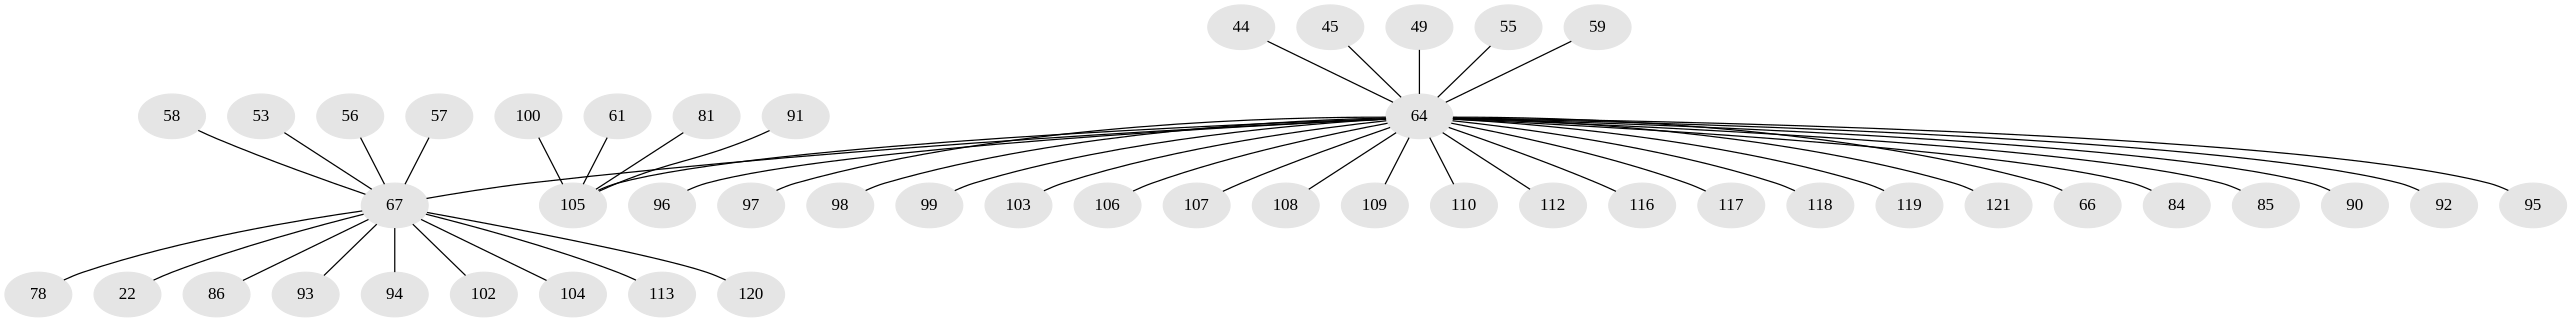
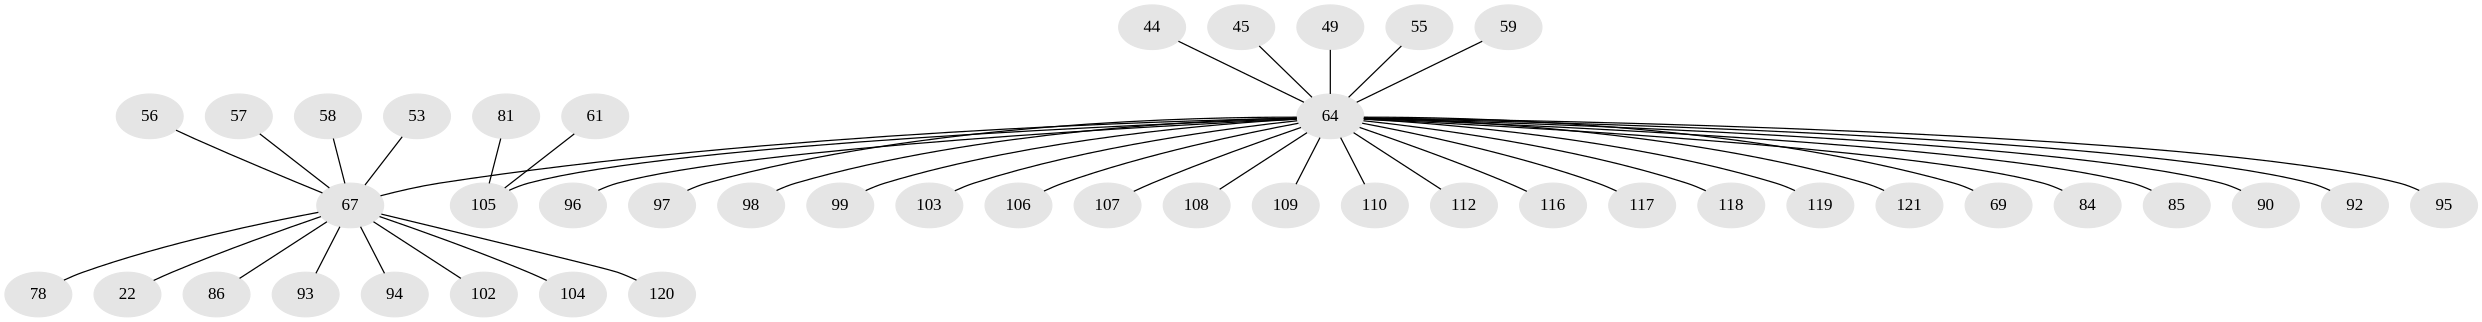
(528, 116) -> none
(796, 116) -> none
(2088, 205) -> (1999, 205)
(662, 295) -> none
